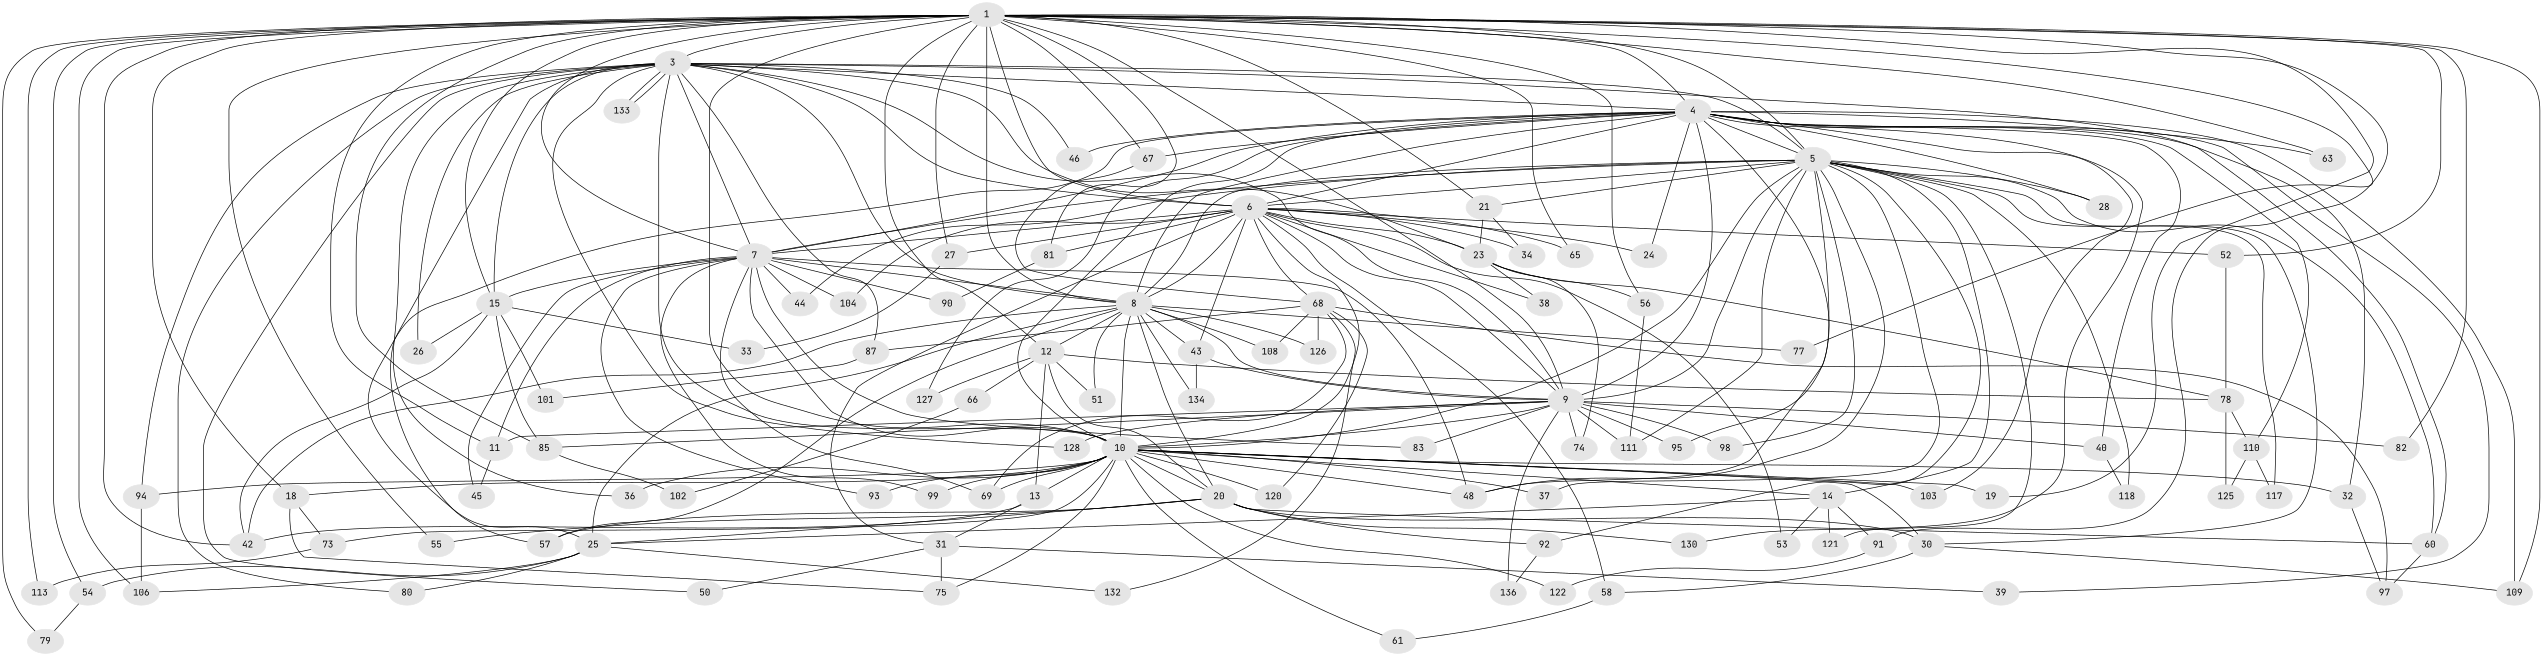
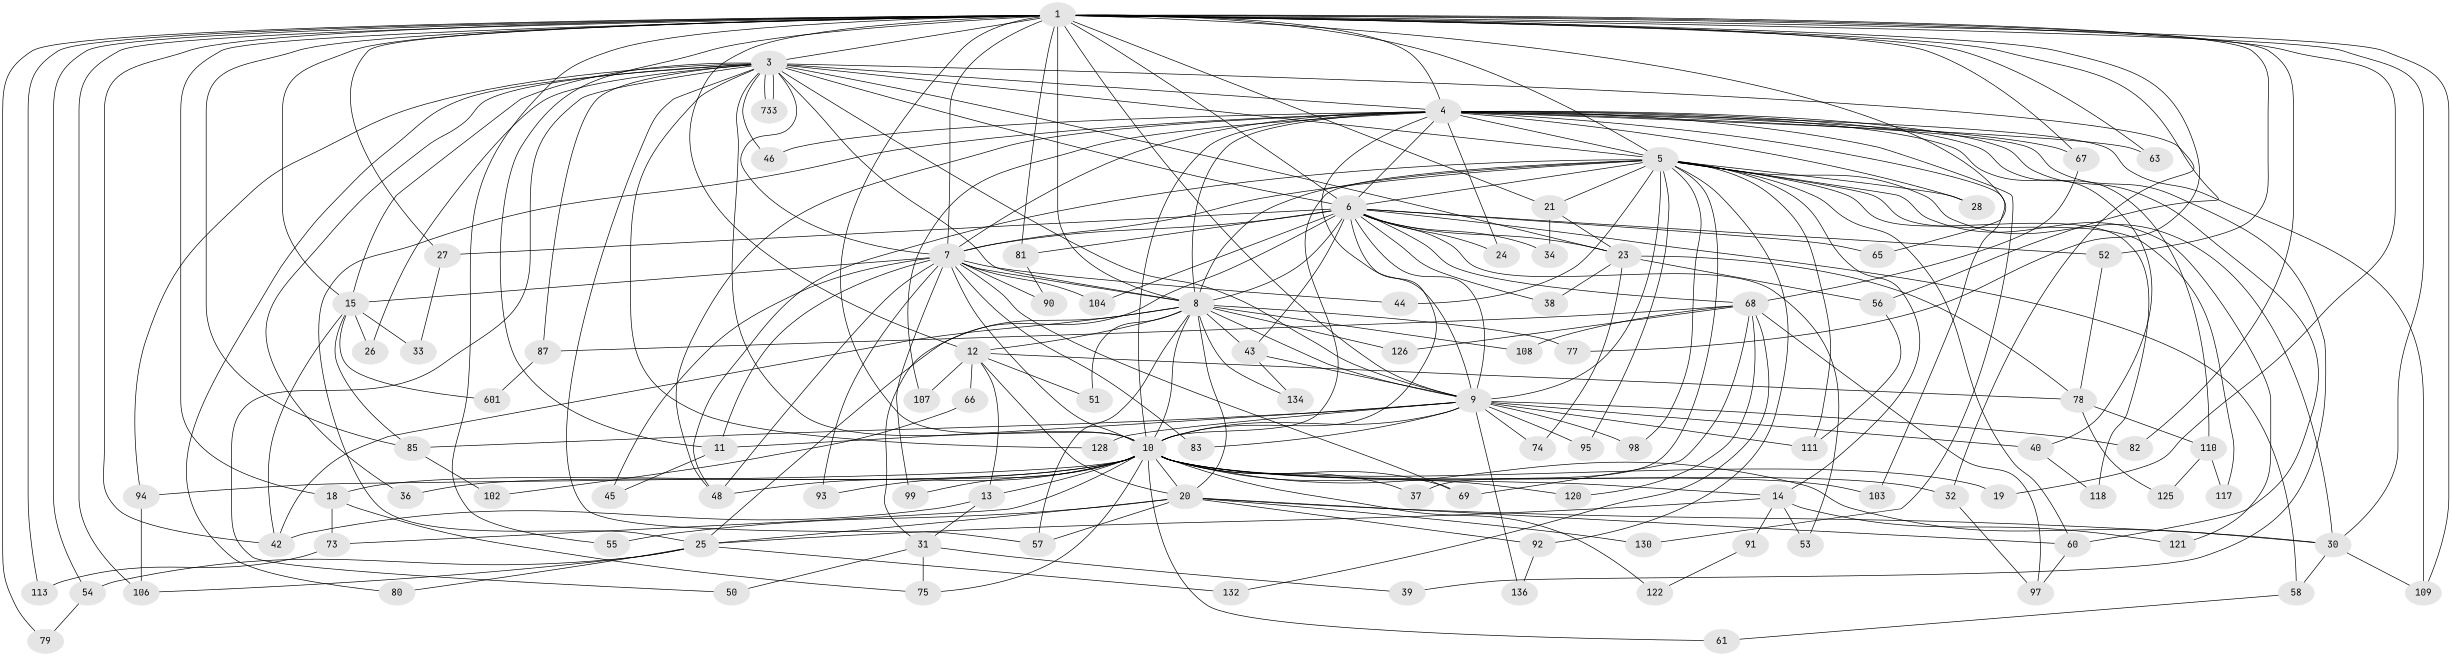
(2100, 46) -> (2306, 47)
(622, 111) -> (769, 111)
(546, 400) -> (492, 400)
(925, 400) -> (922, 400)
